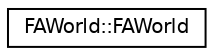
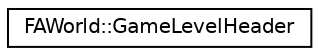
(107, 28) -> (160, 28)
